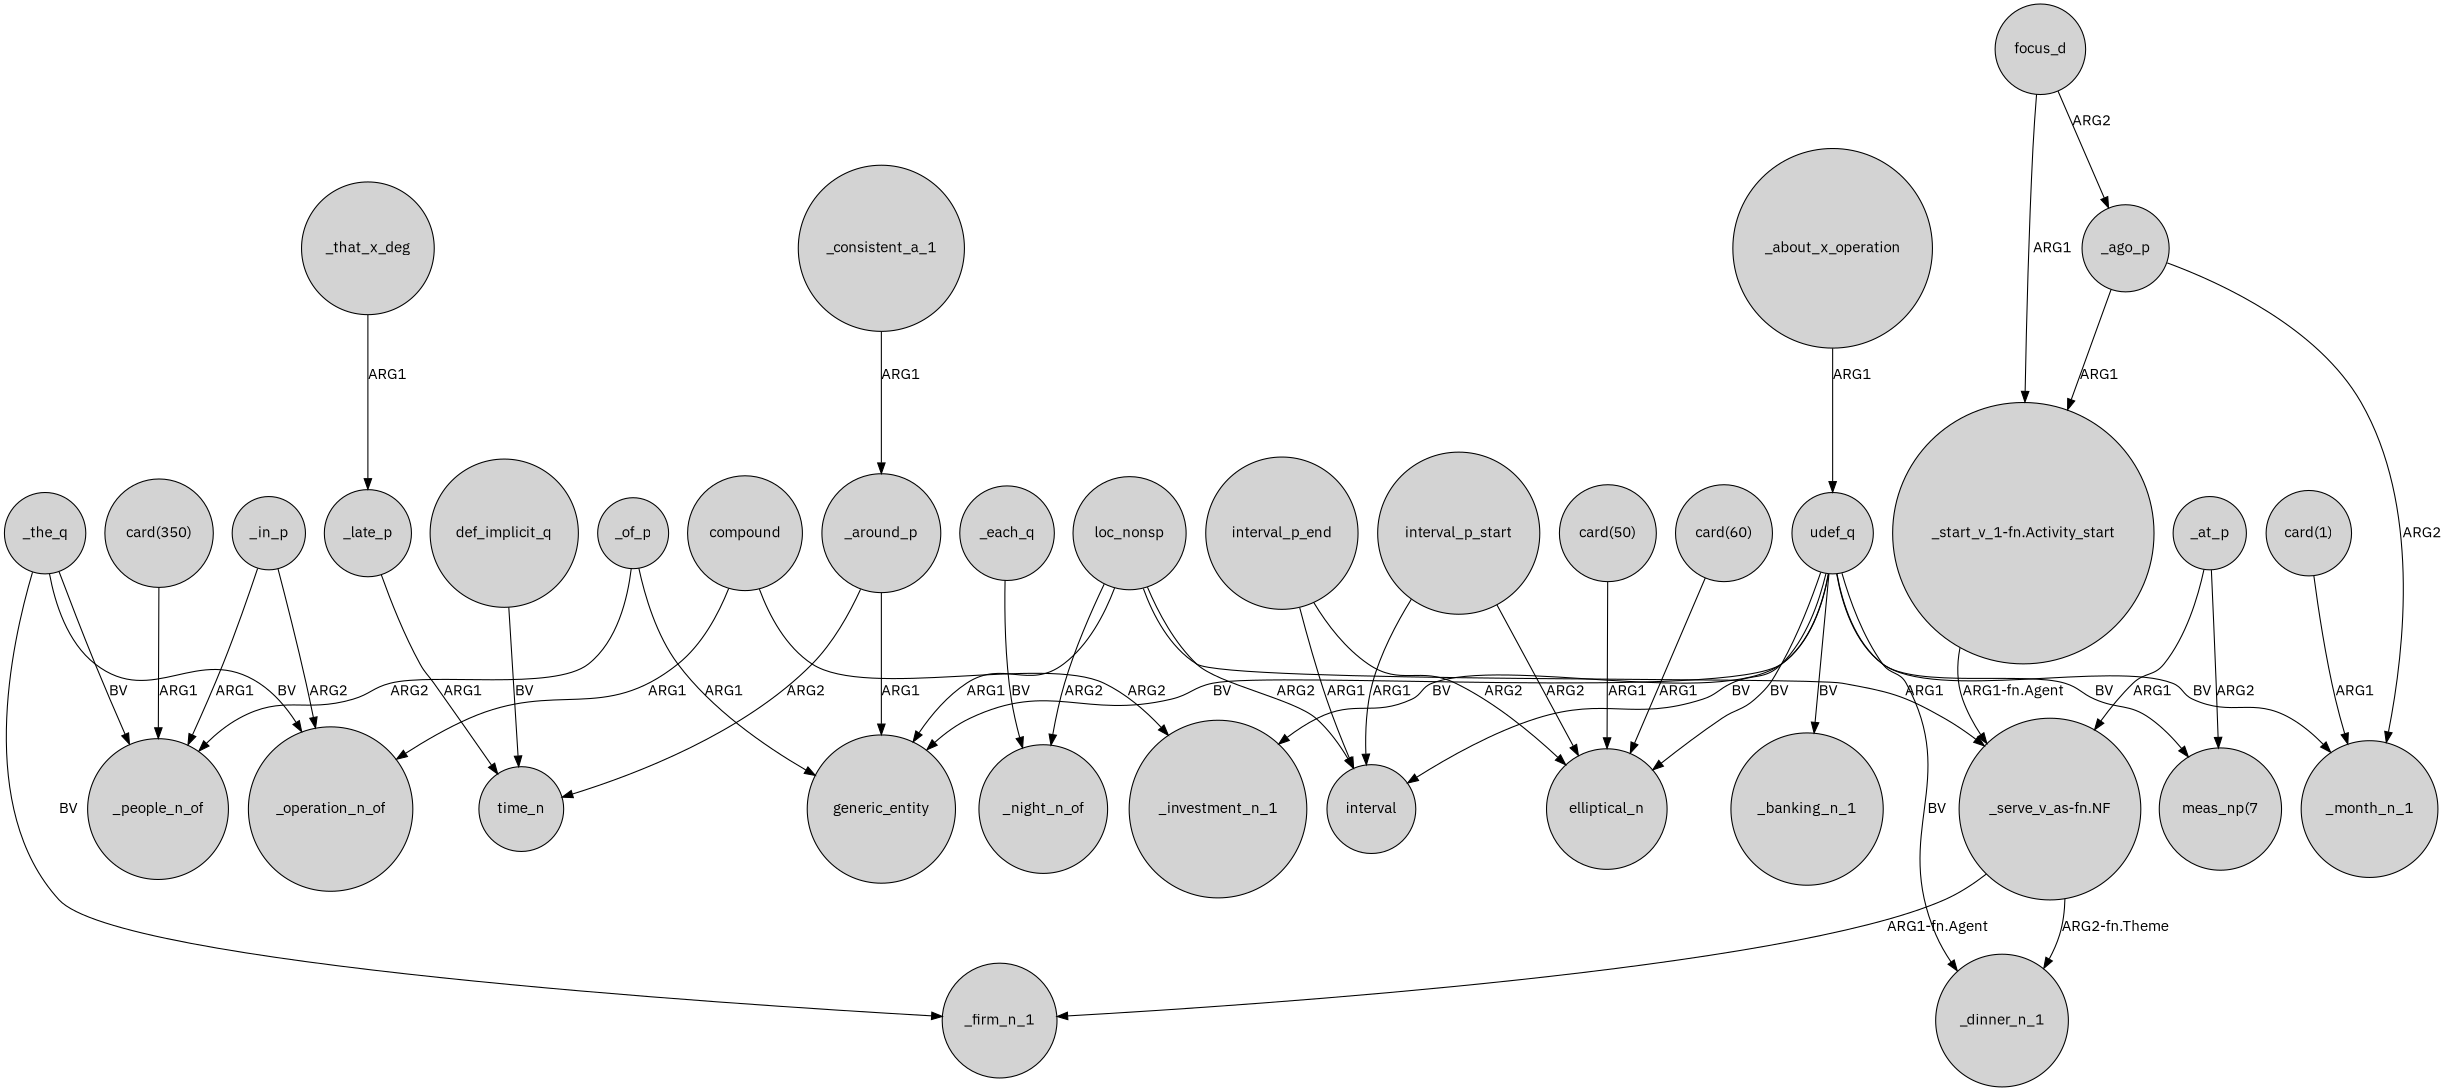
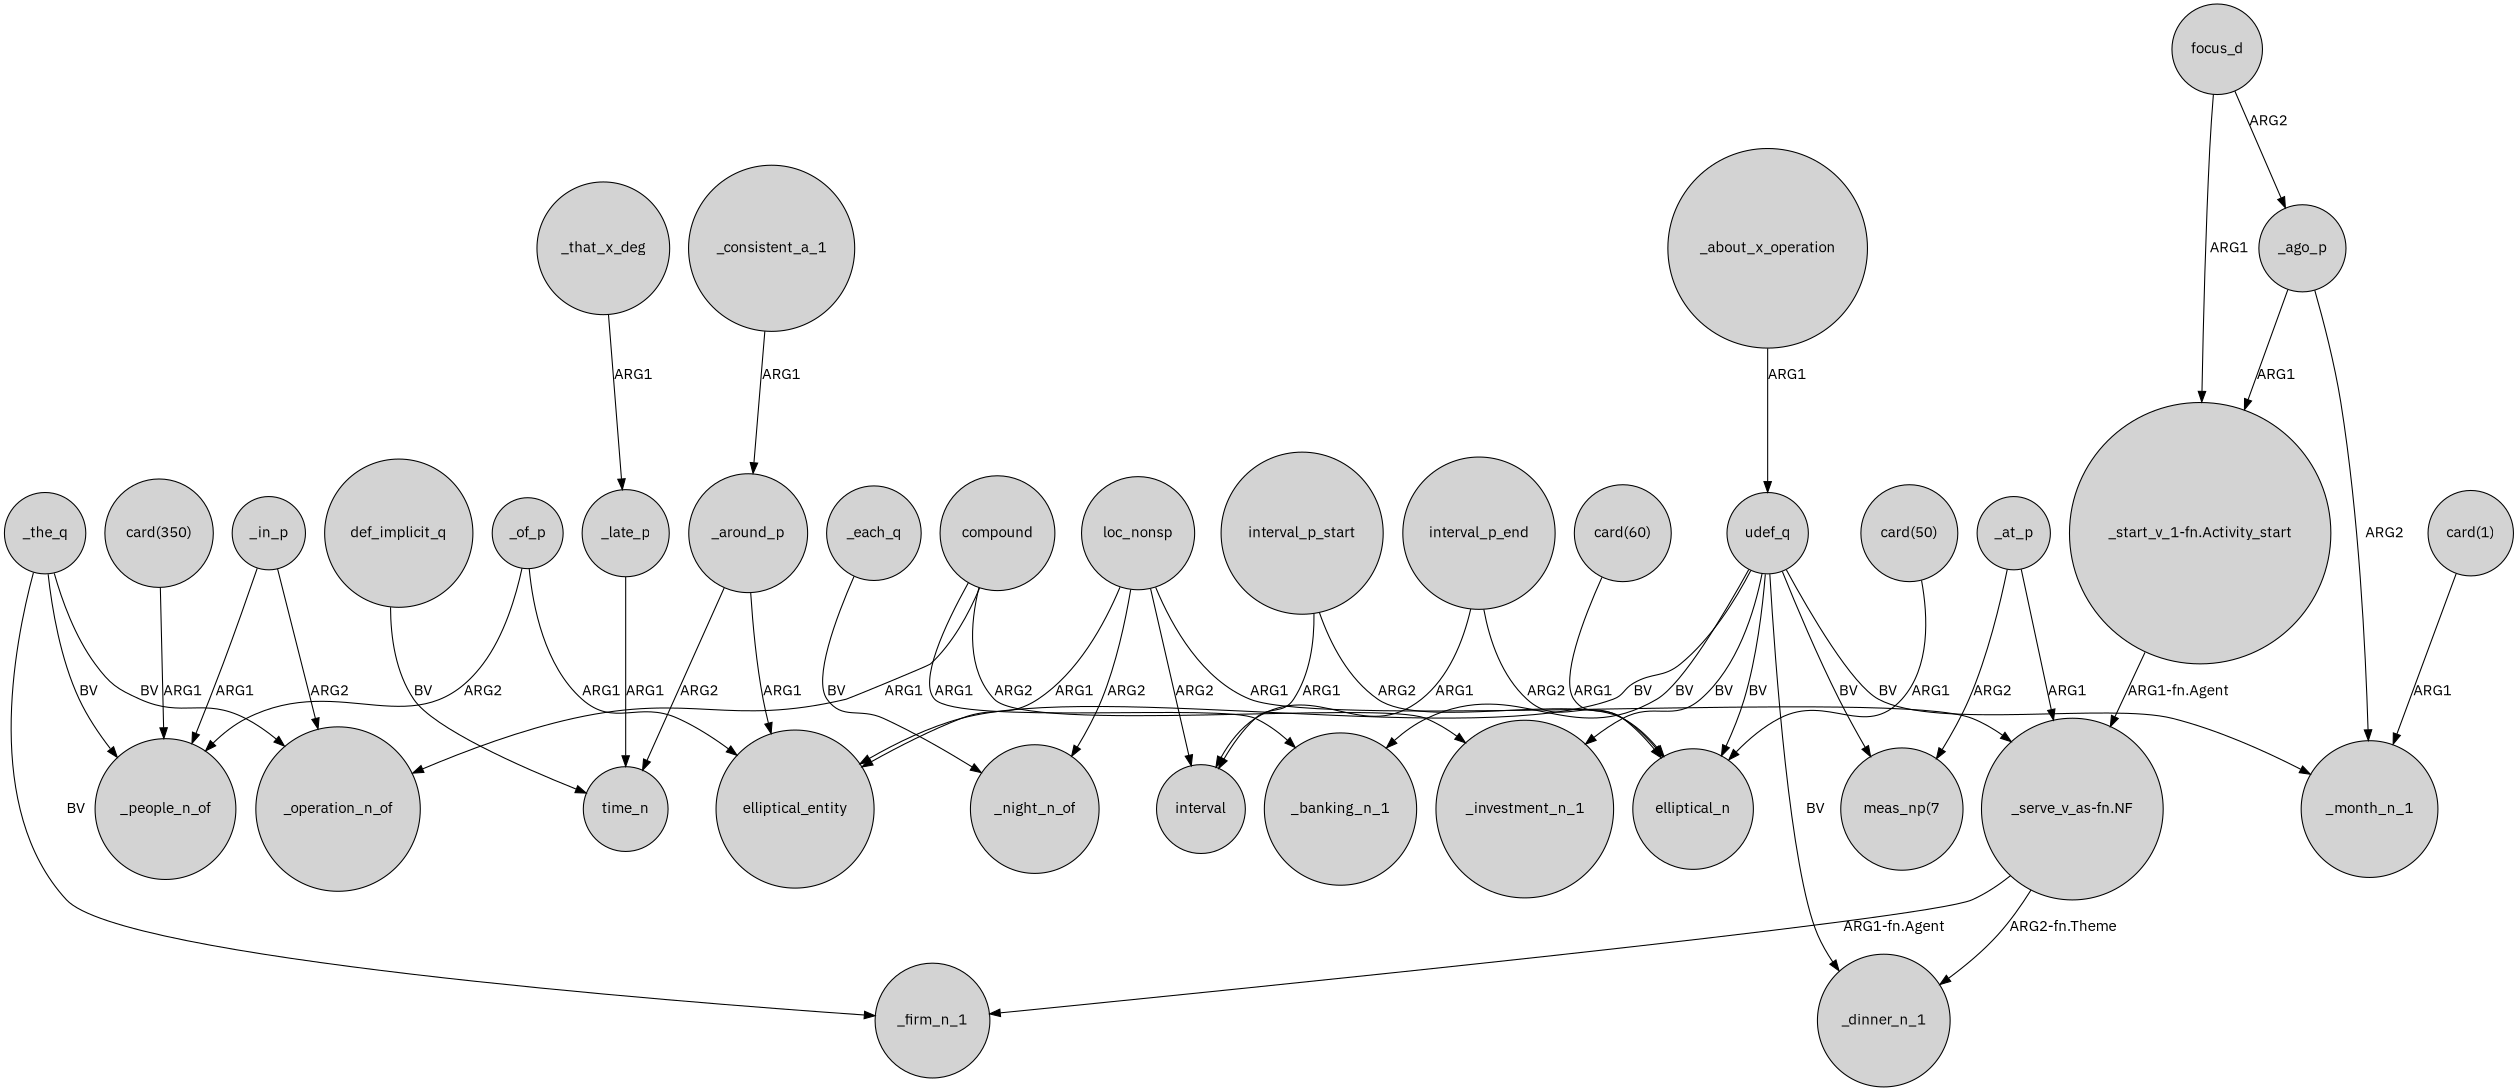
none -> (966, 708)
(1660, 708) -> none
(881, 809) -> (795, 809)
